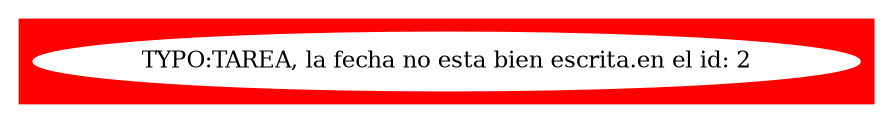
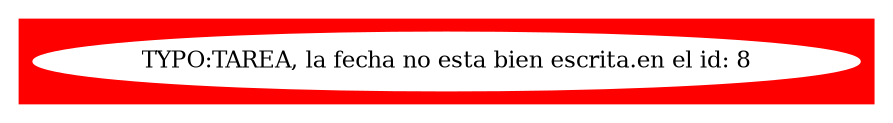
(447, 61) -> (447, 61)
